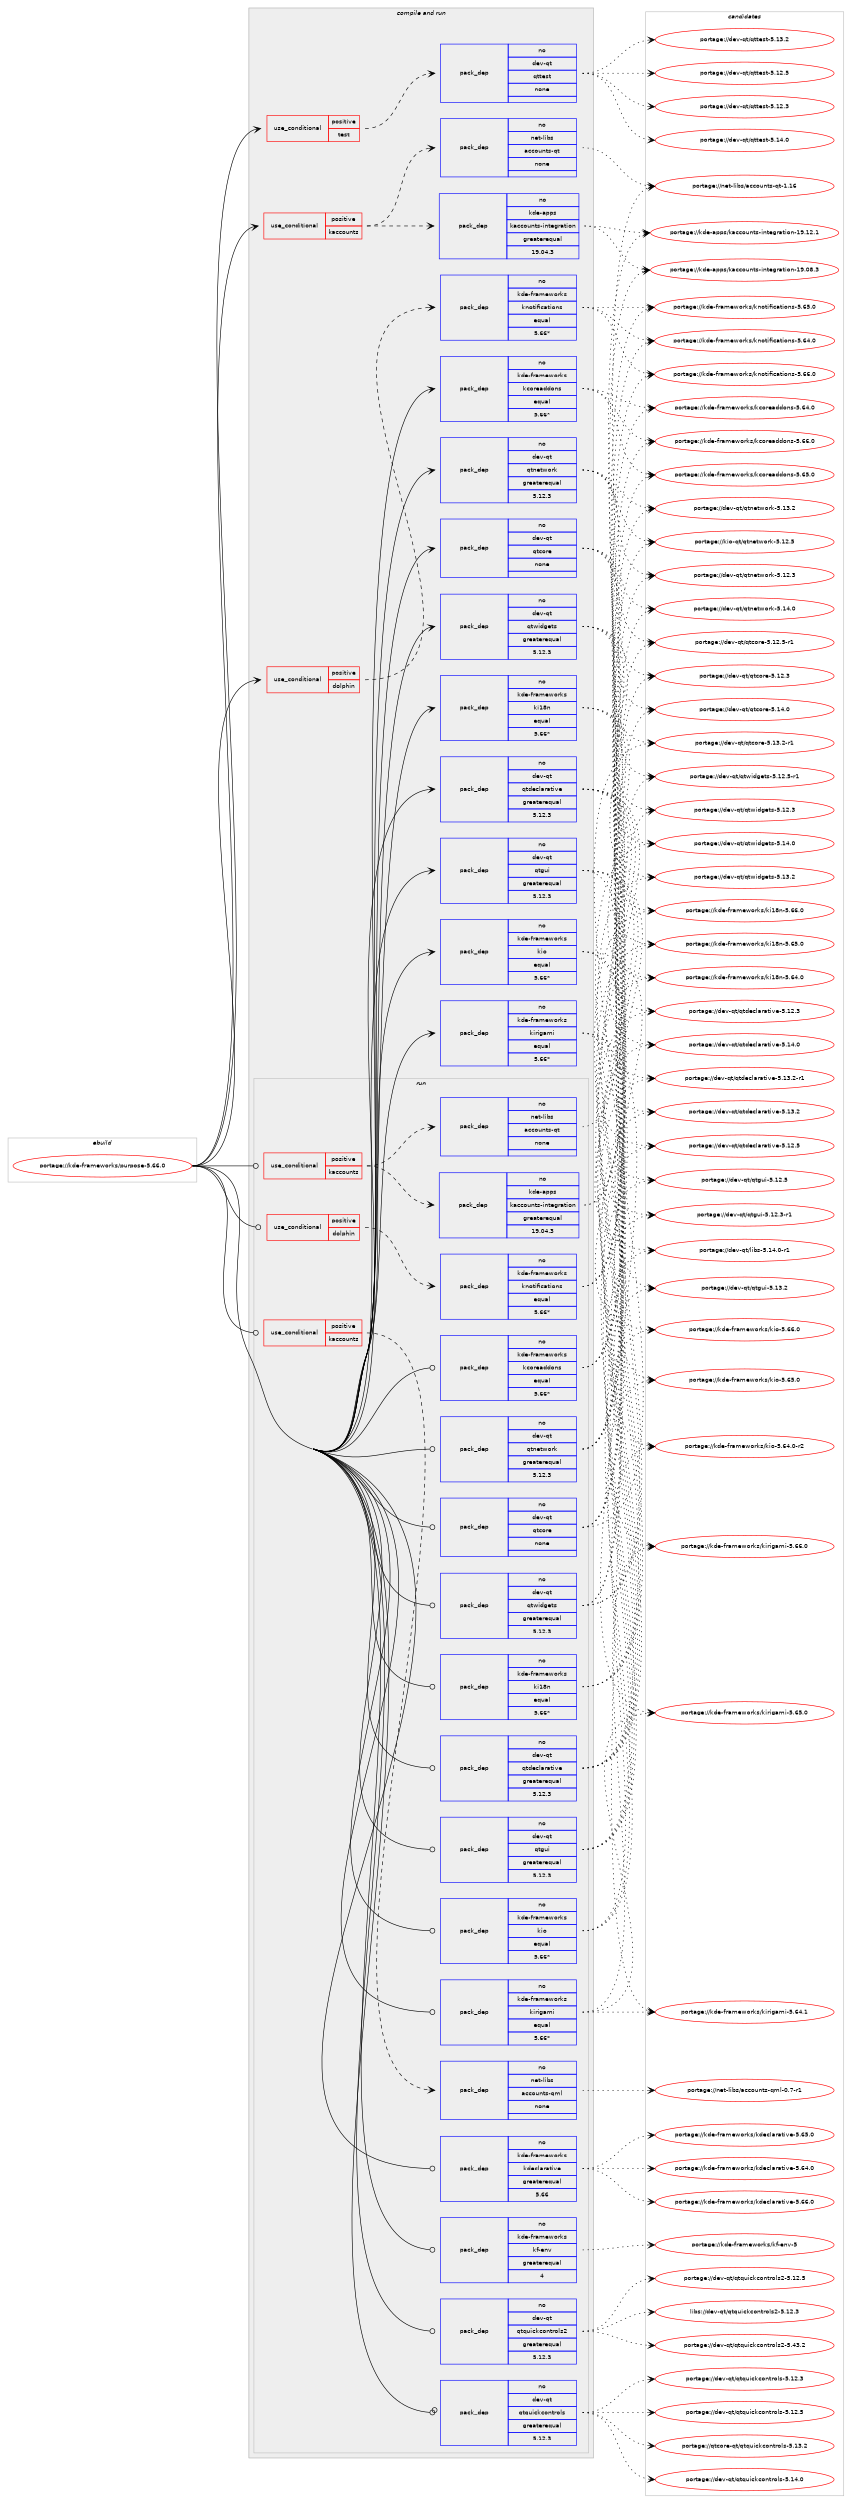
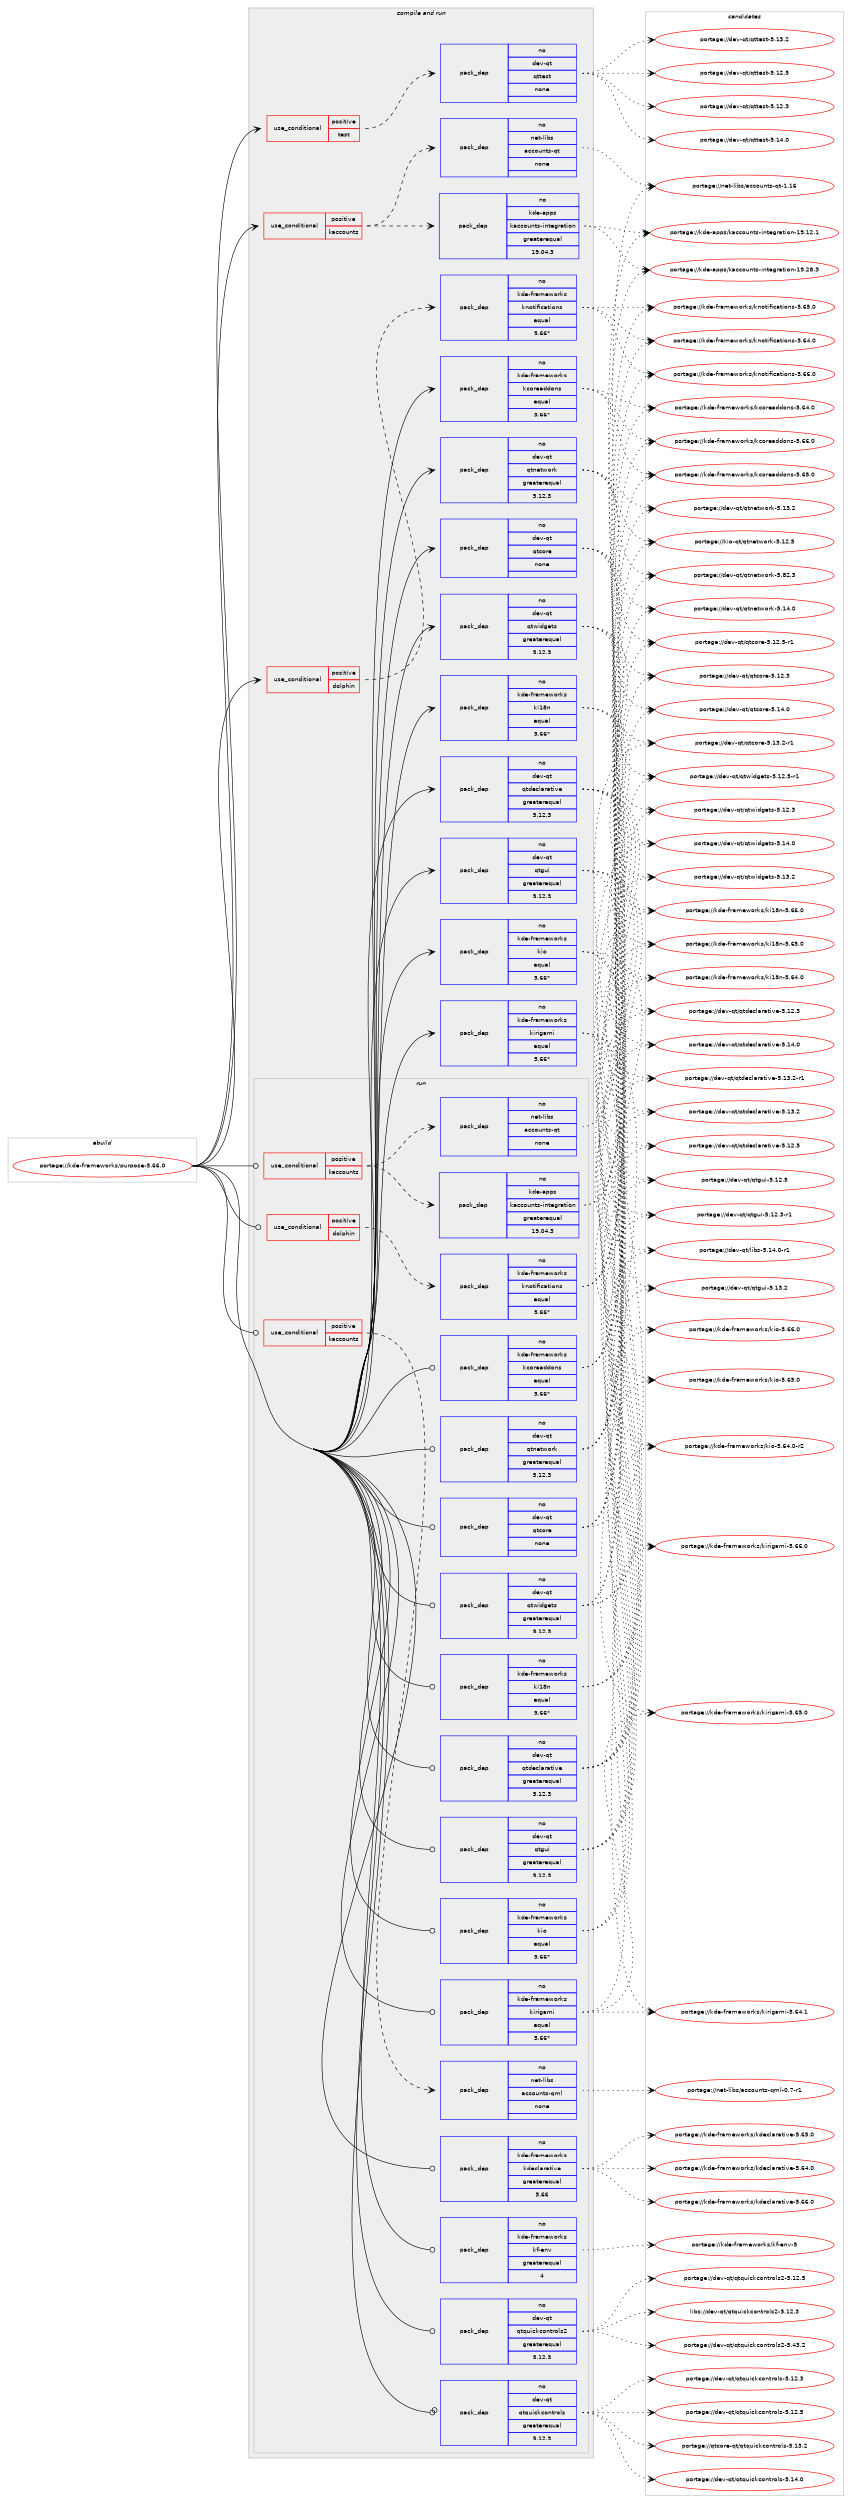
(745, 270) -> (745, 270)
(745, 576) -> (745, 576)
